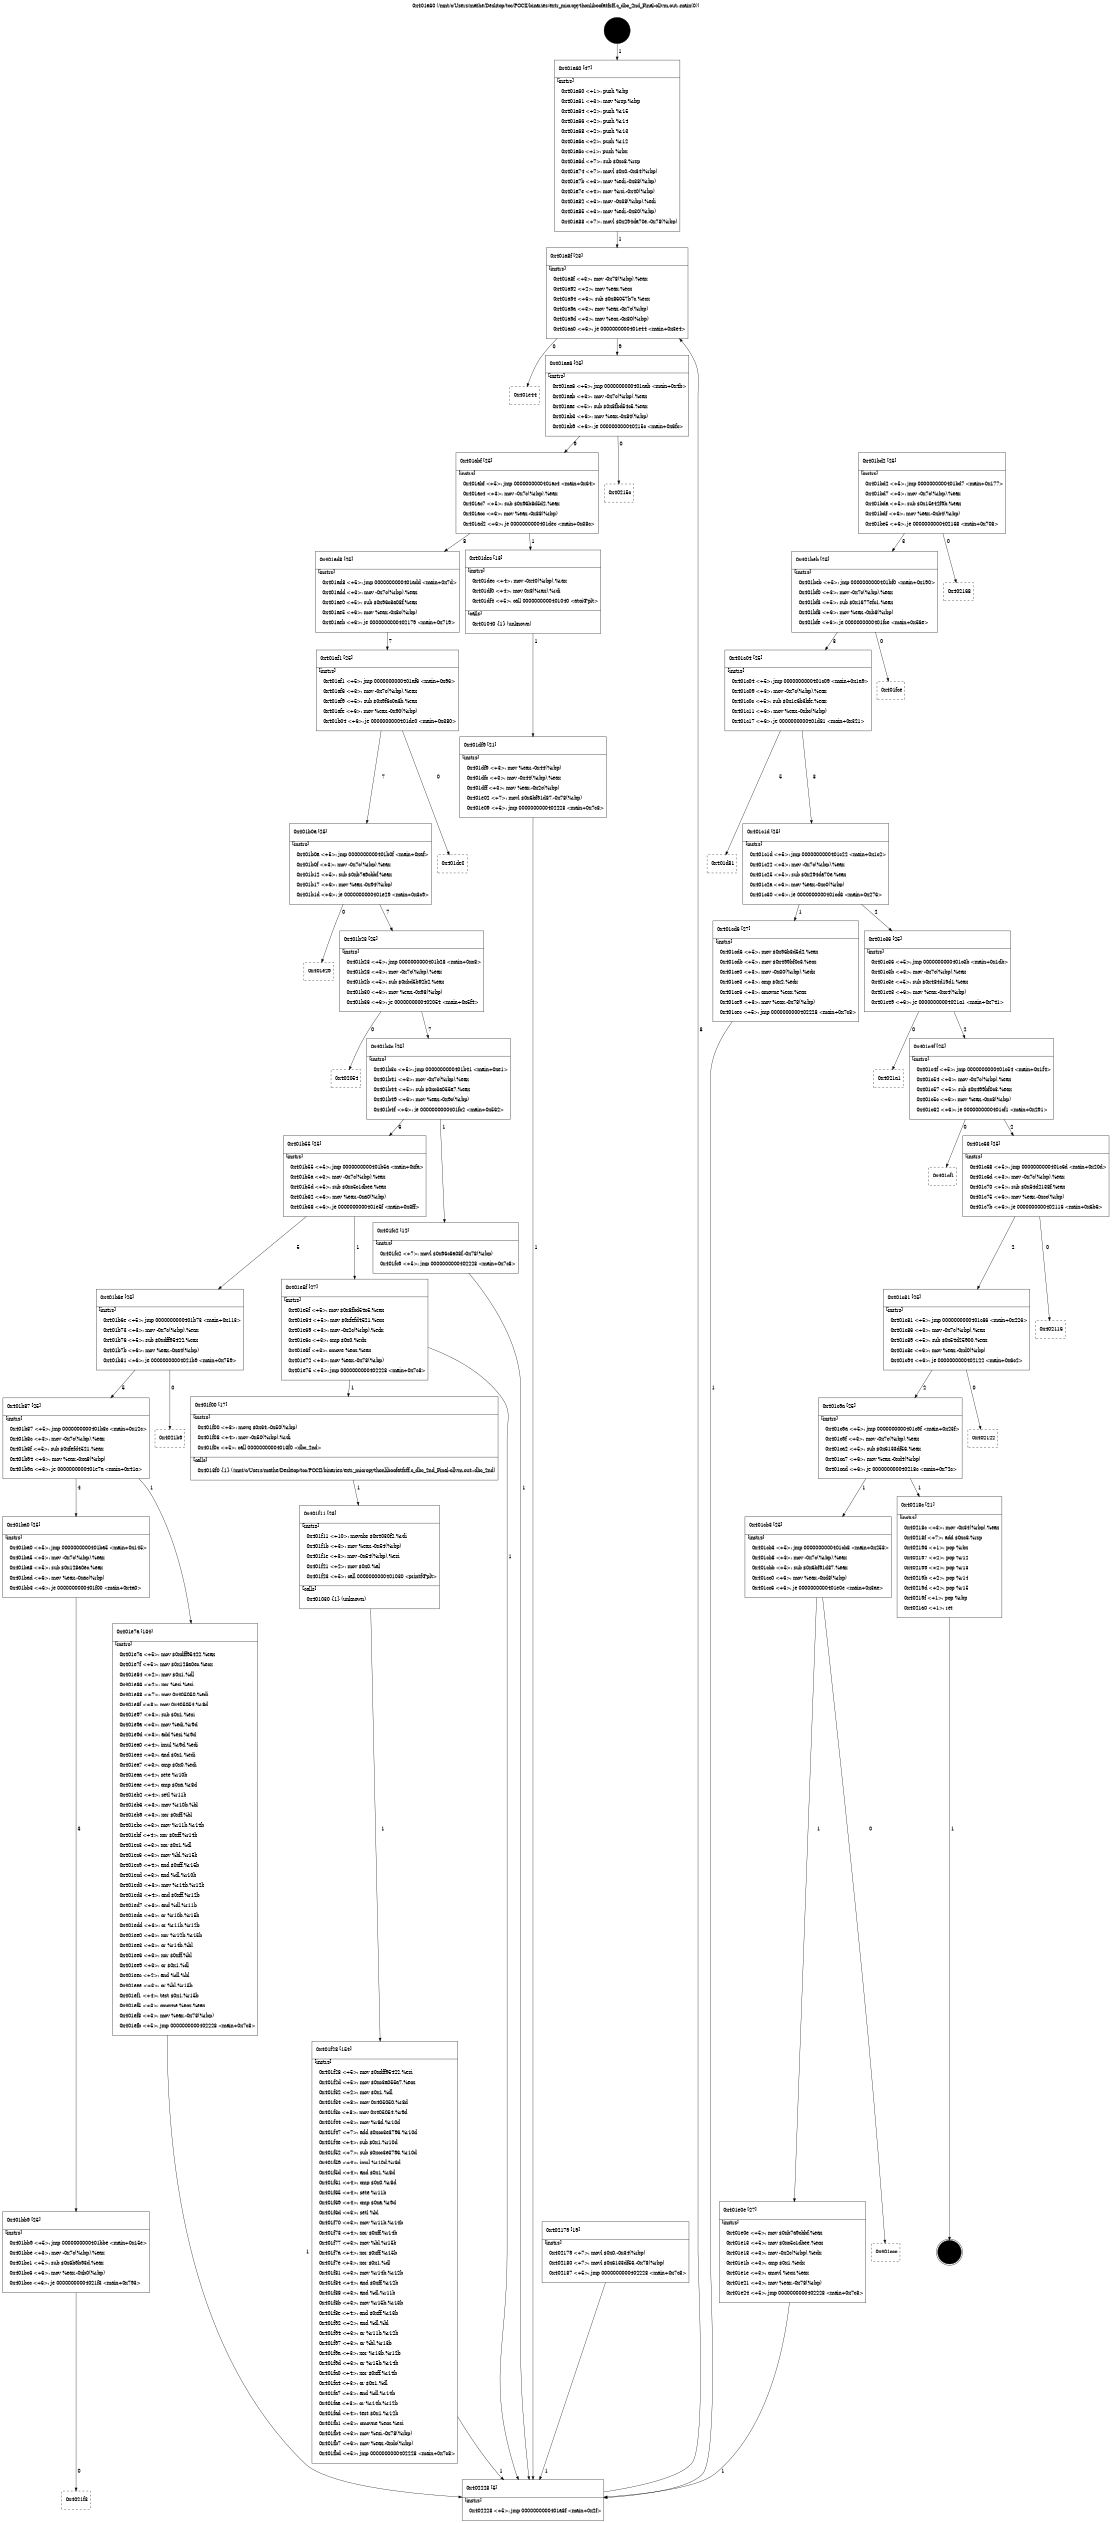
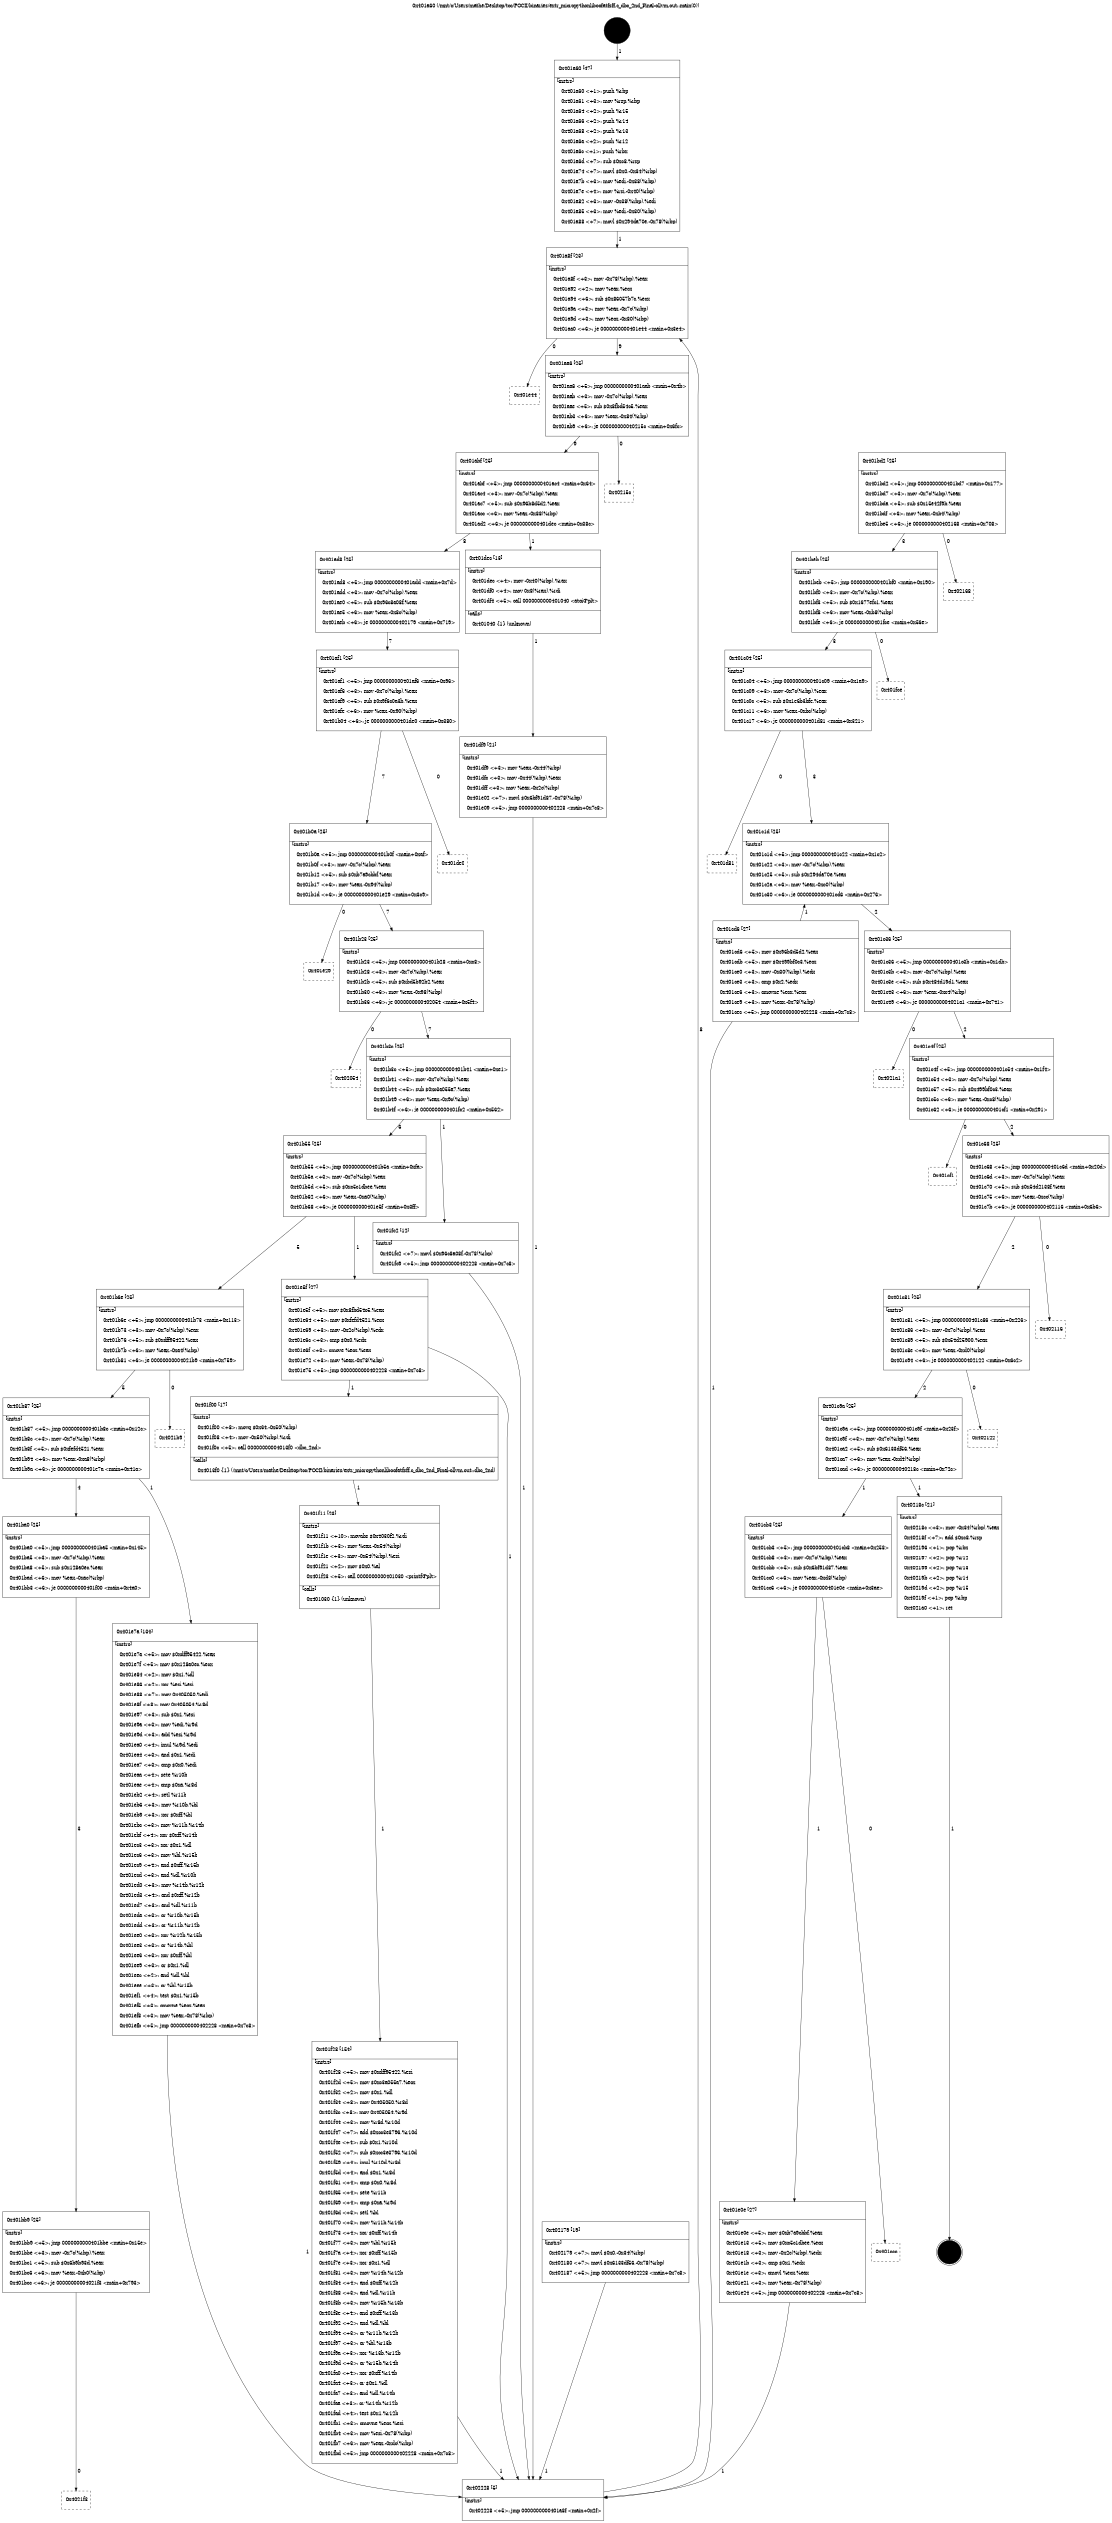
(780, 777) -> (780, 777)
(797, 911) -> (802, 914)
